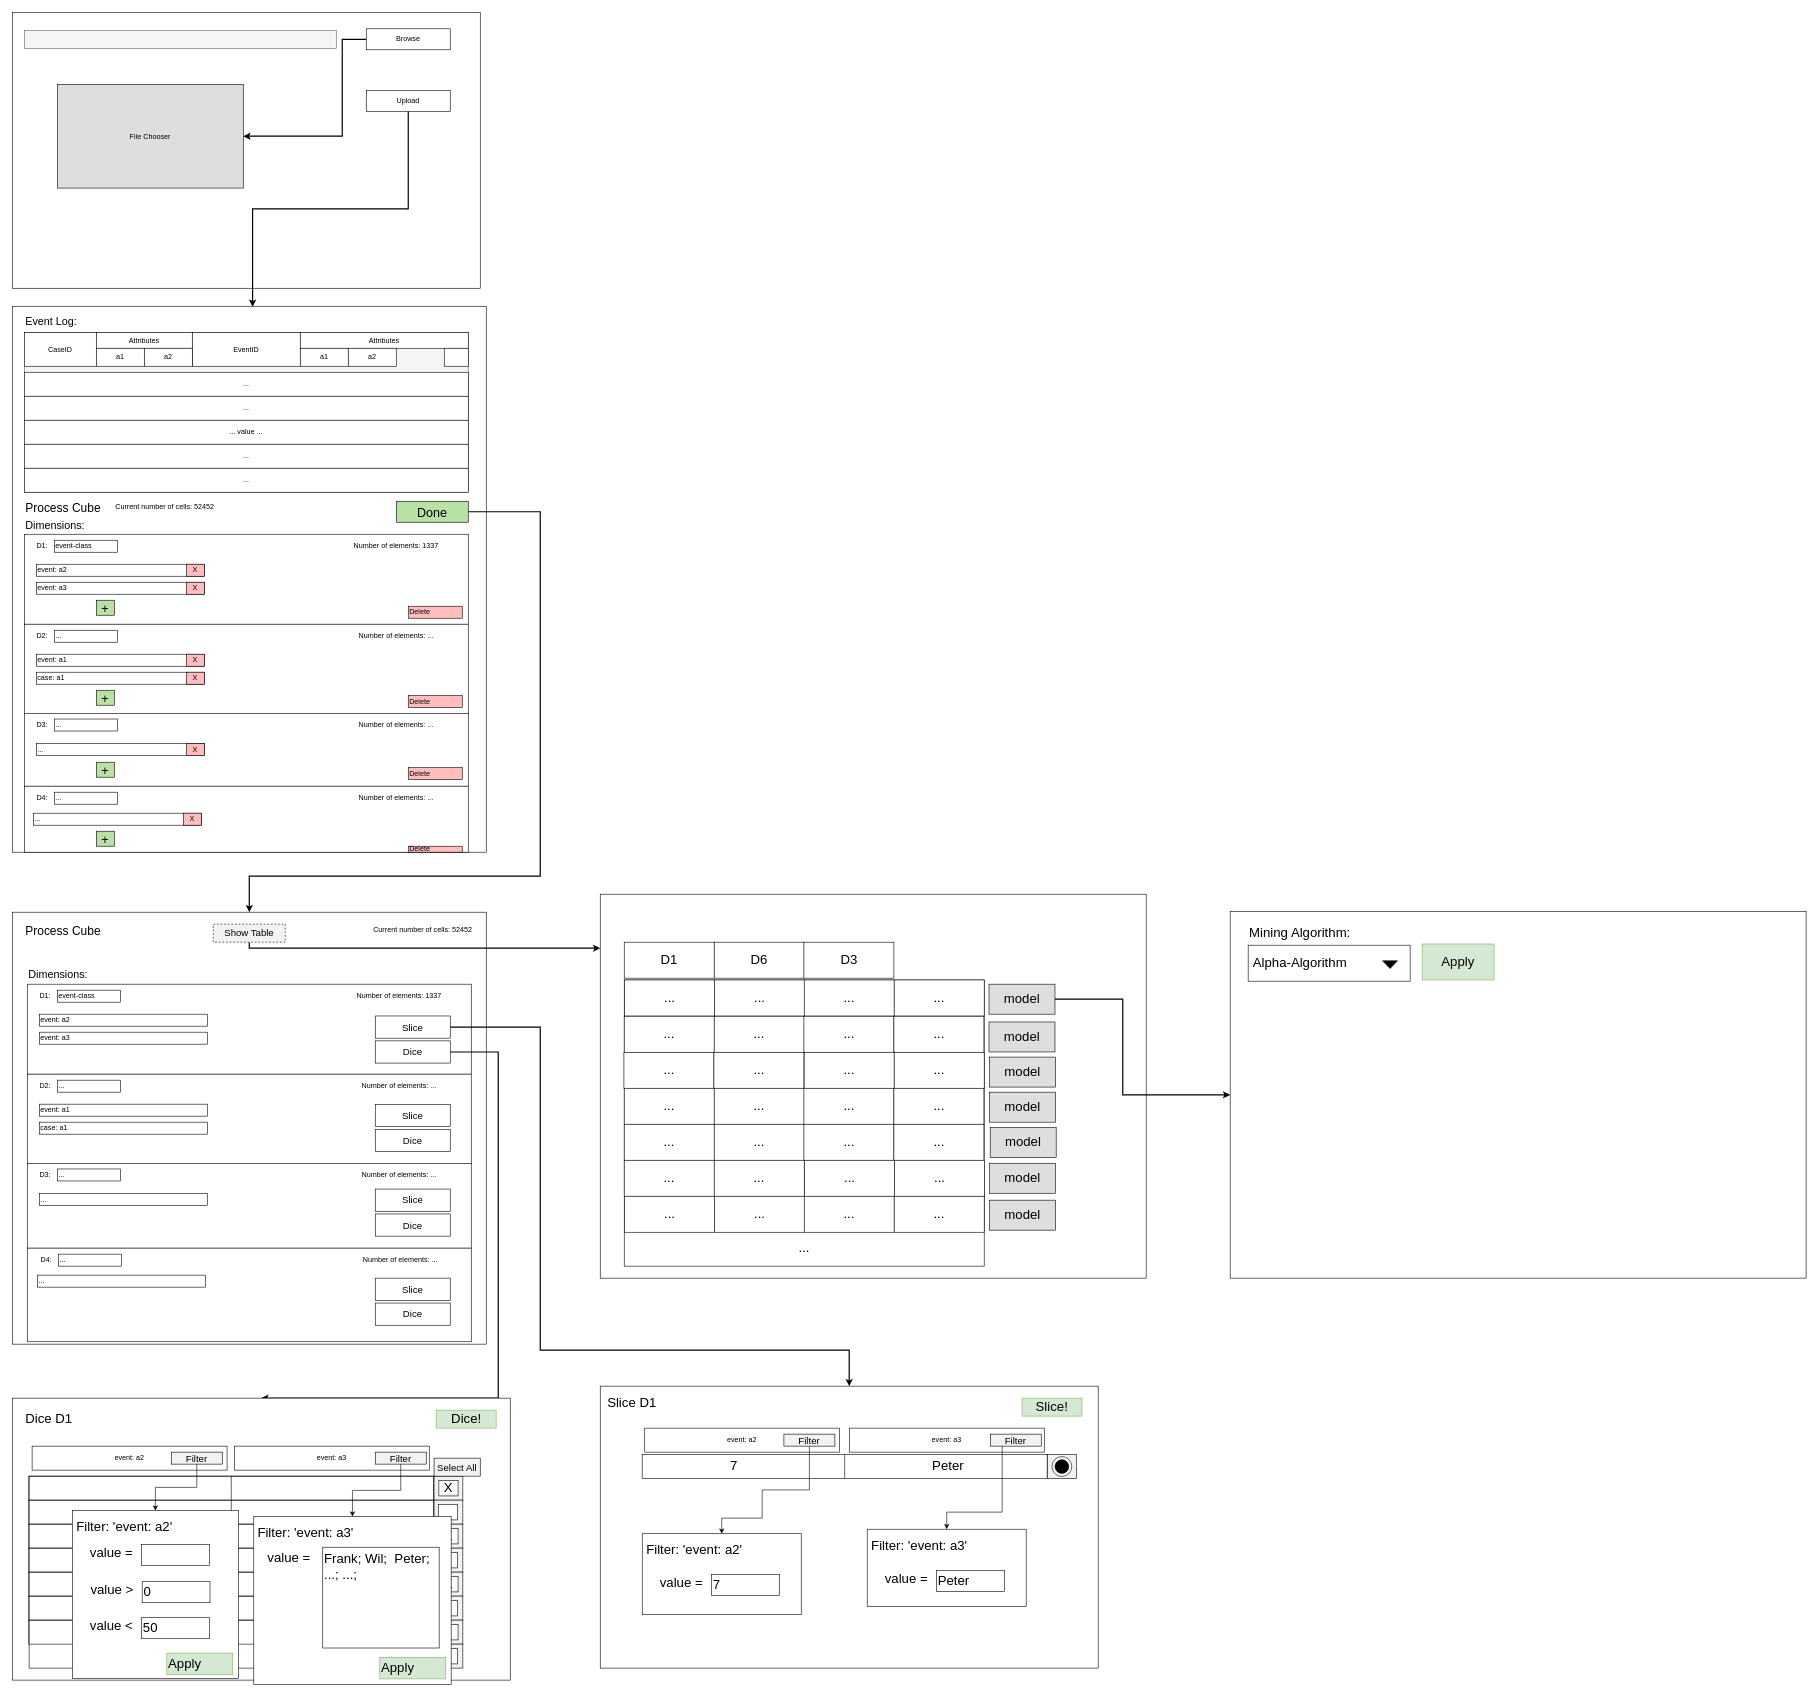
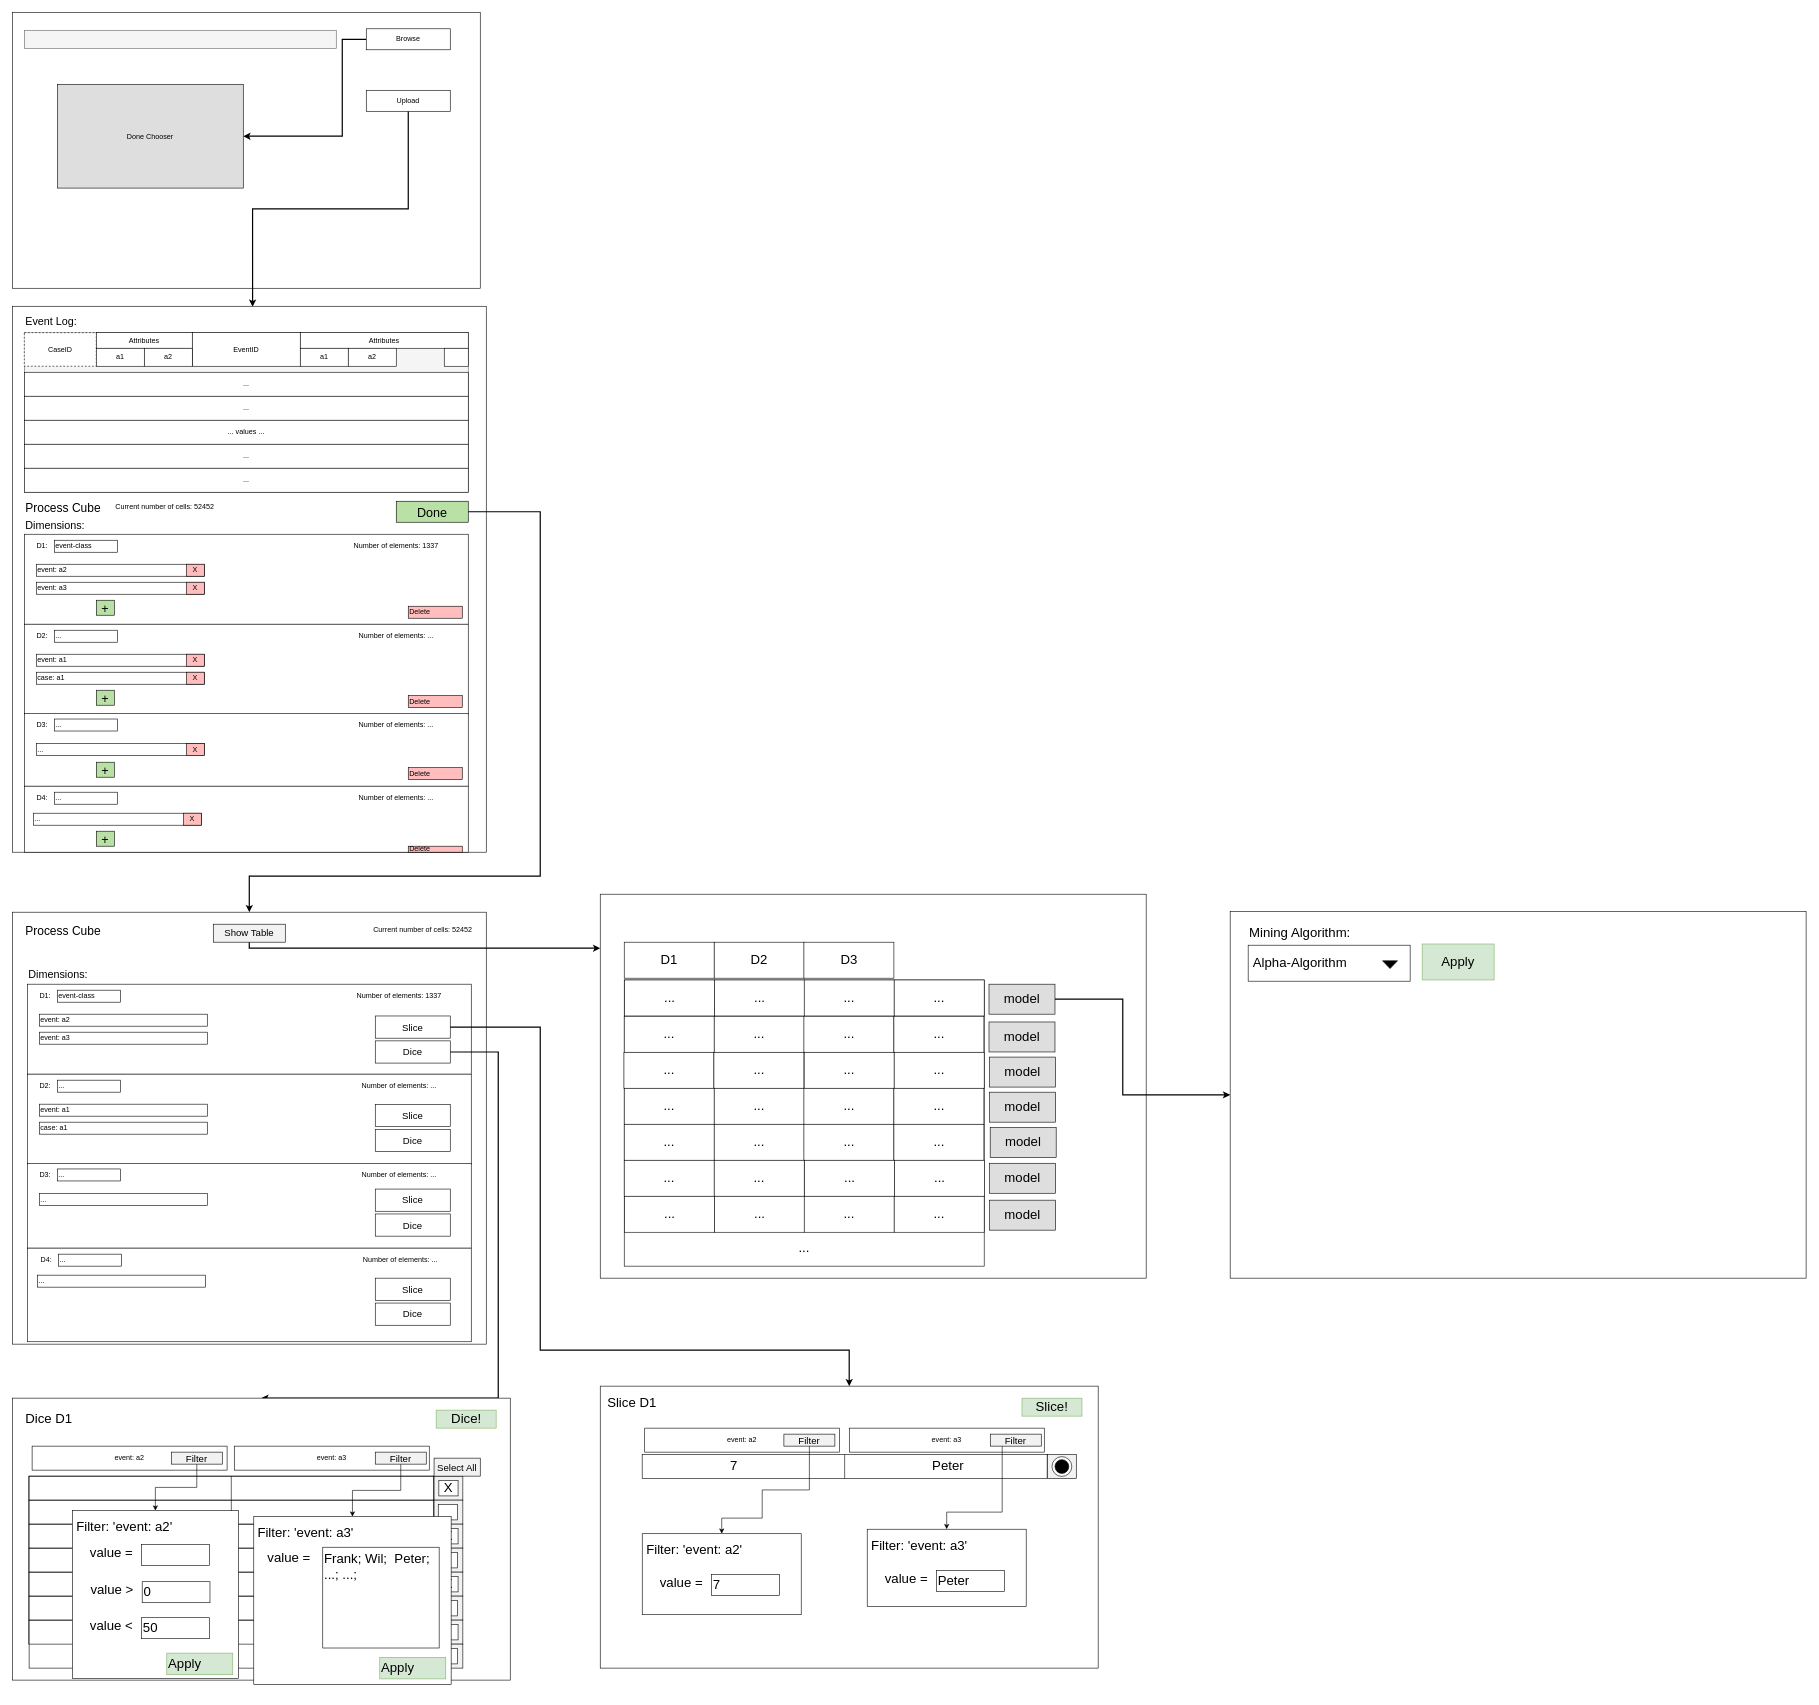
(150, 137) -> (150, 137)
(60, 350) -> (60, 350)
(246, 432) -> (246, 432)
(249, 933) -> (249, 933)
(759, 960) -> (759, 960)
